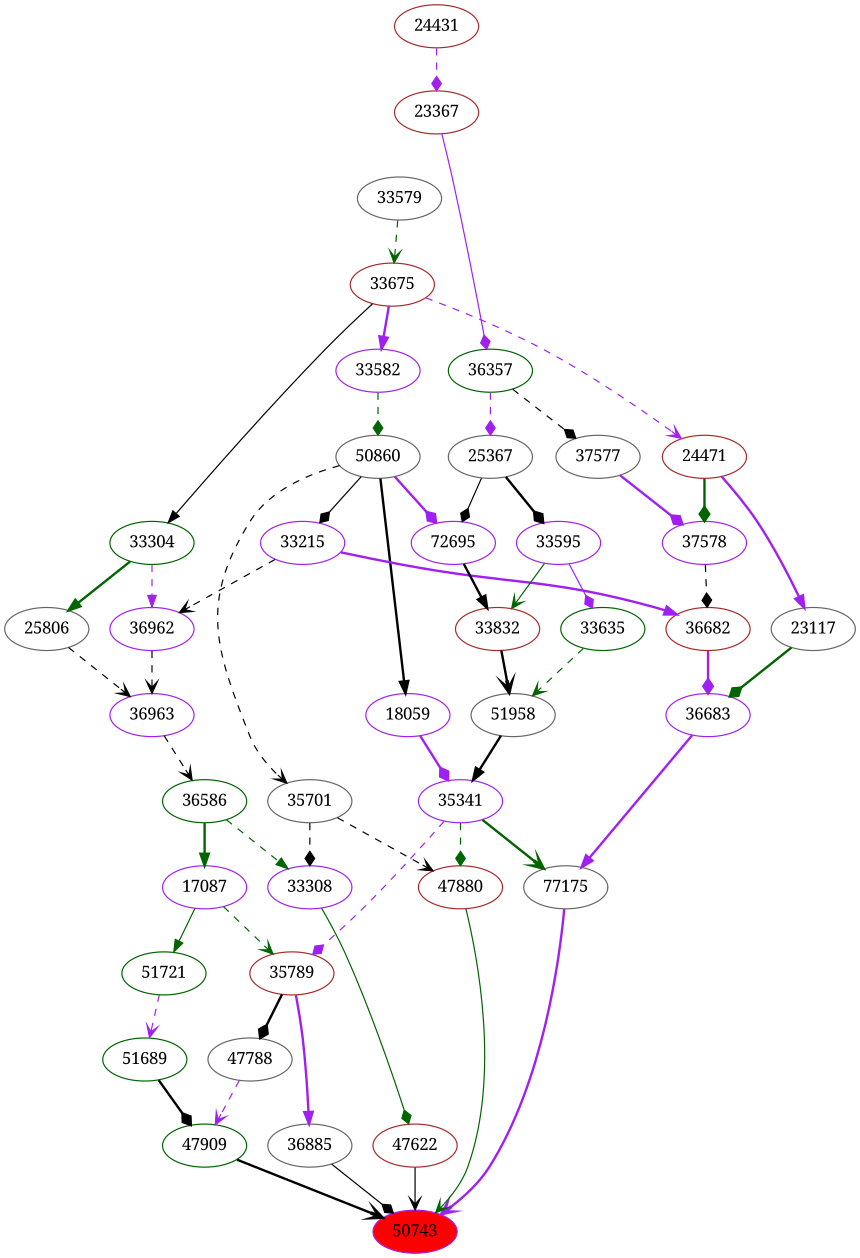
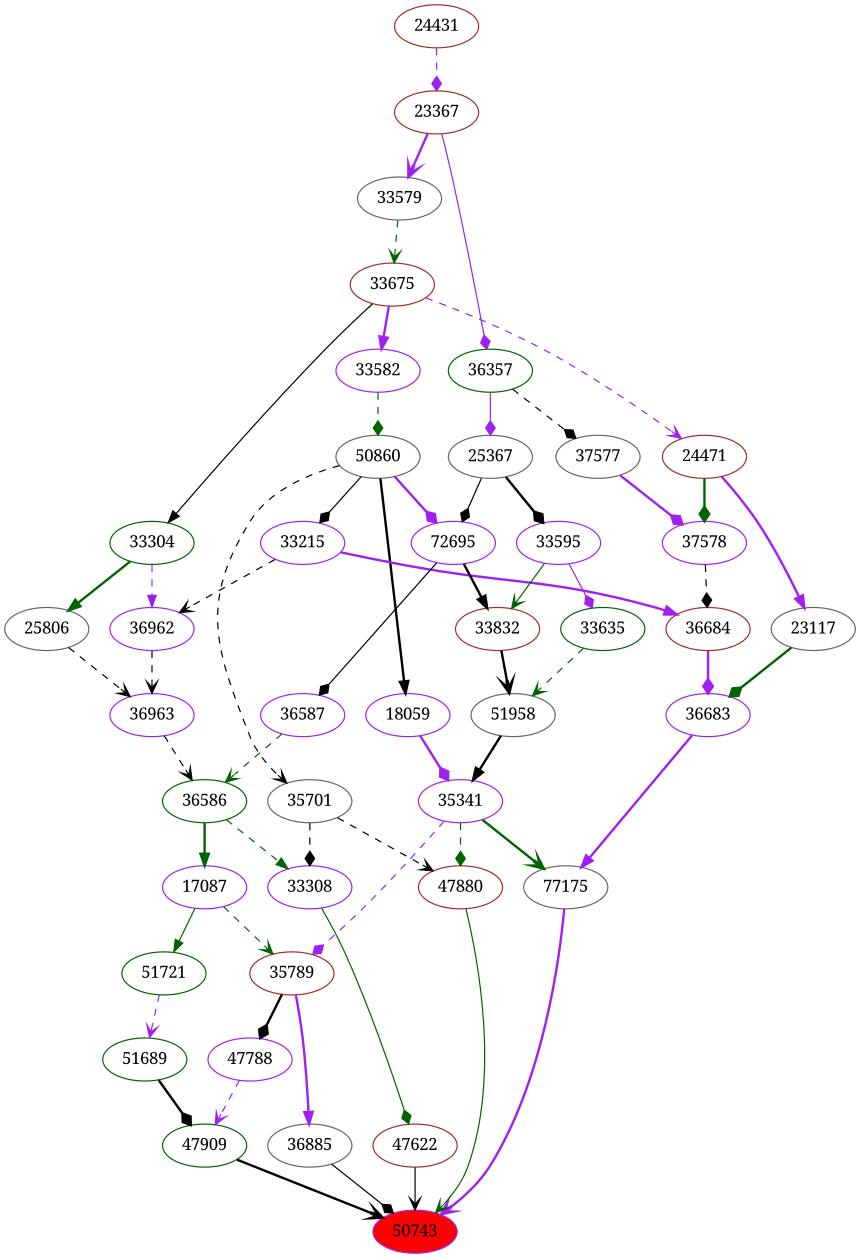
none -> (420, 150)
(490, 407) -> (490, 407)
(708, 629) -> (708, 629)
none -> (303, 715)
(250, 1060) -> (250, 1060)
